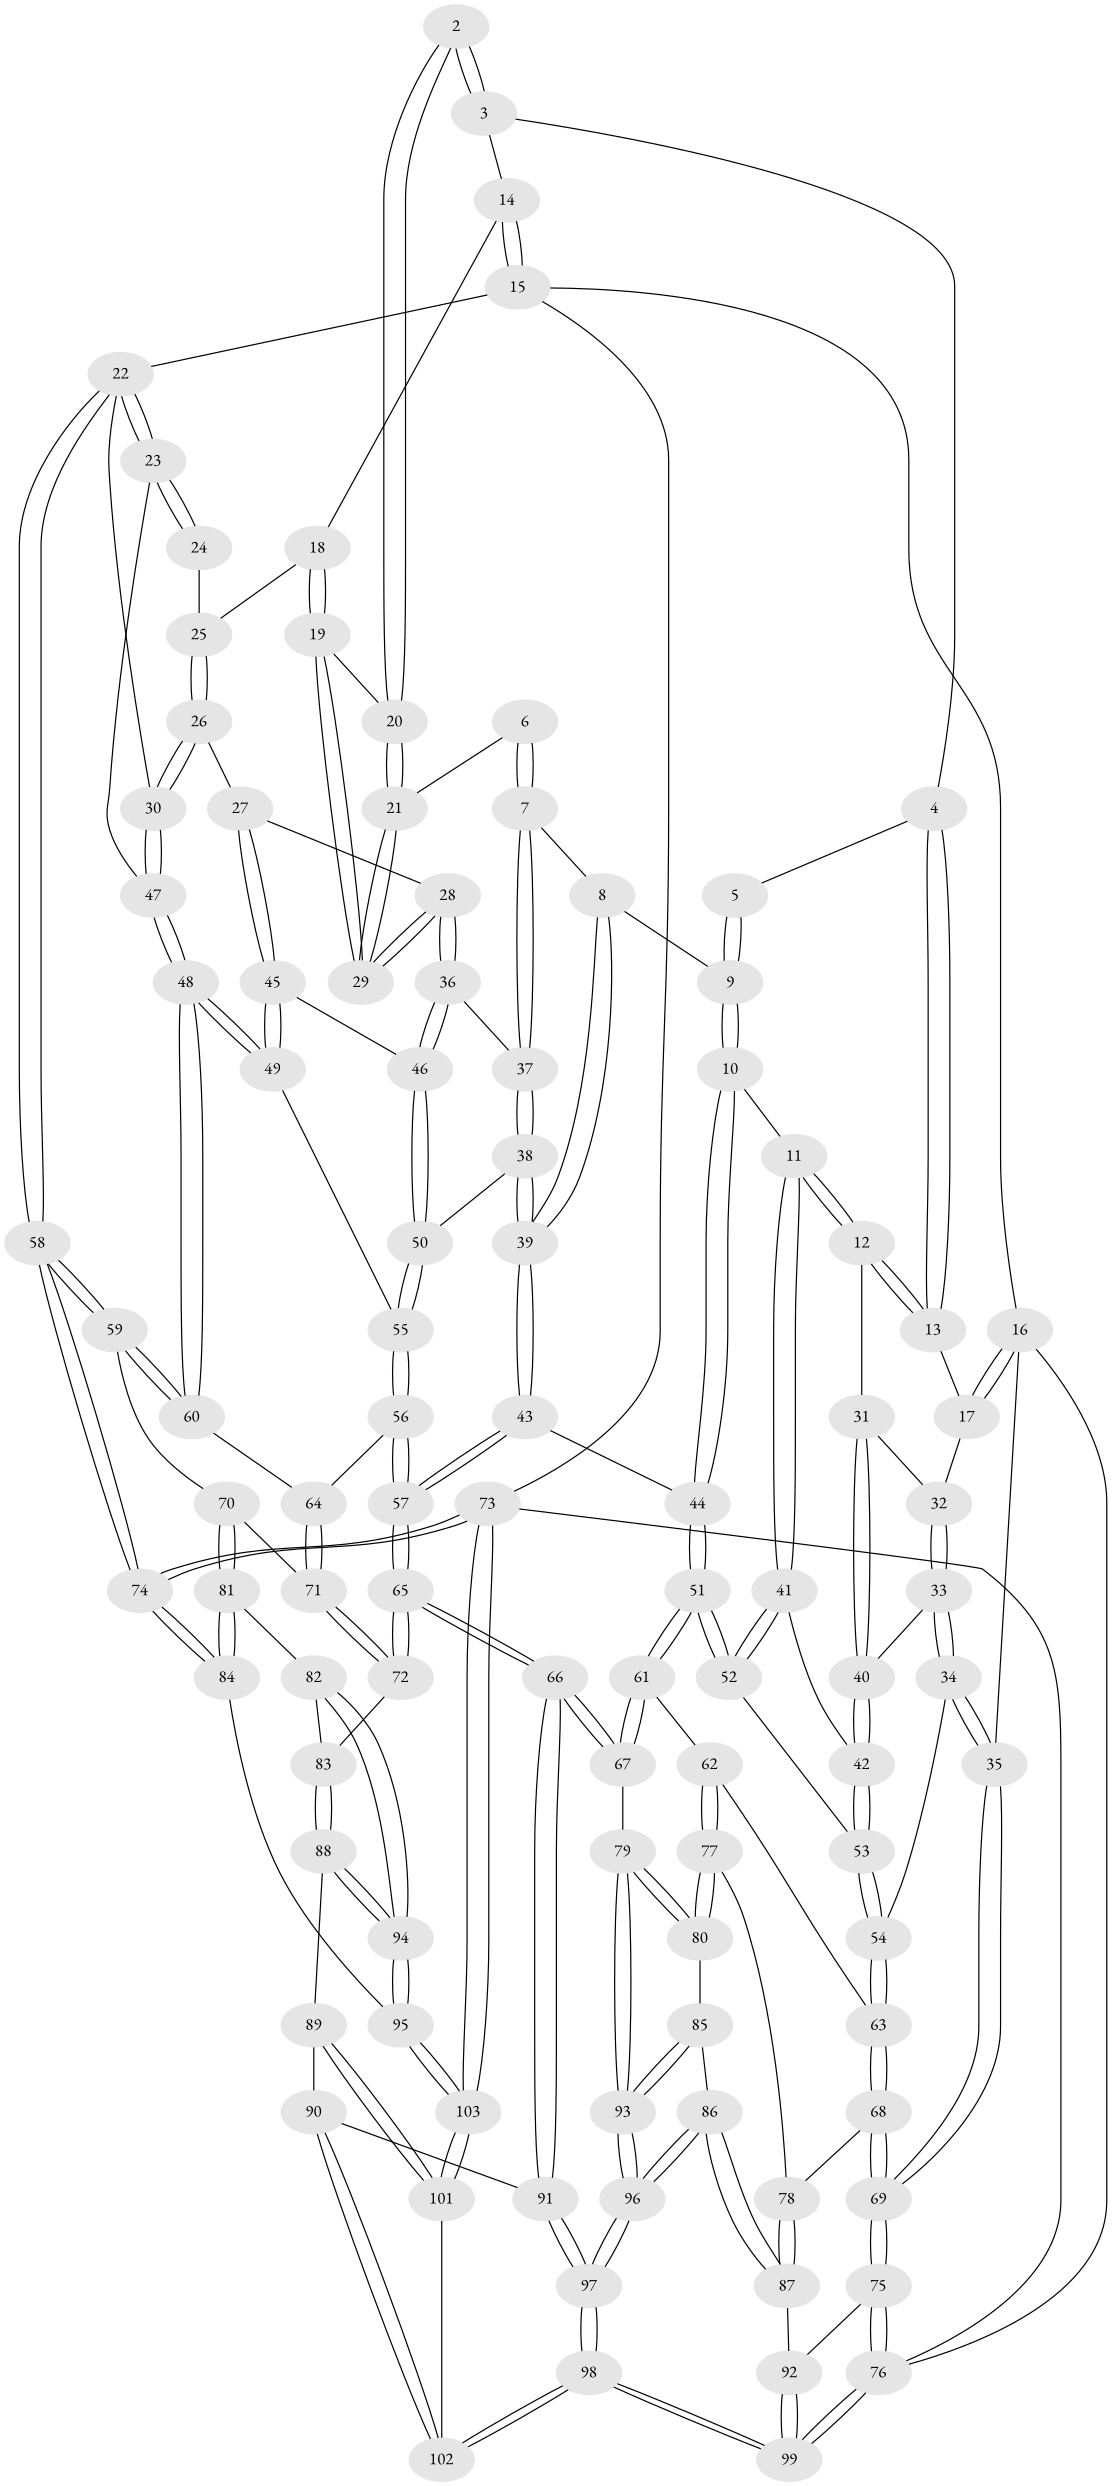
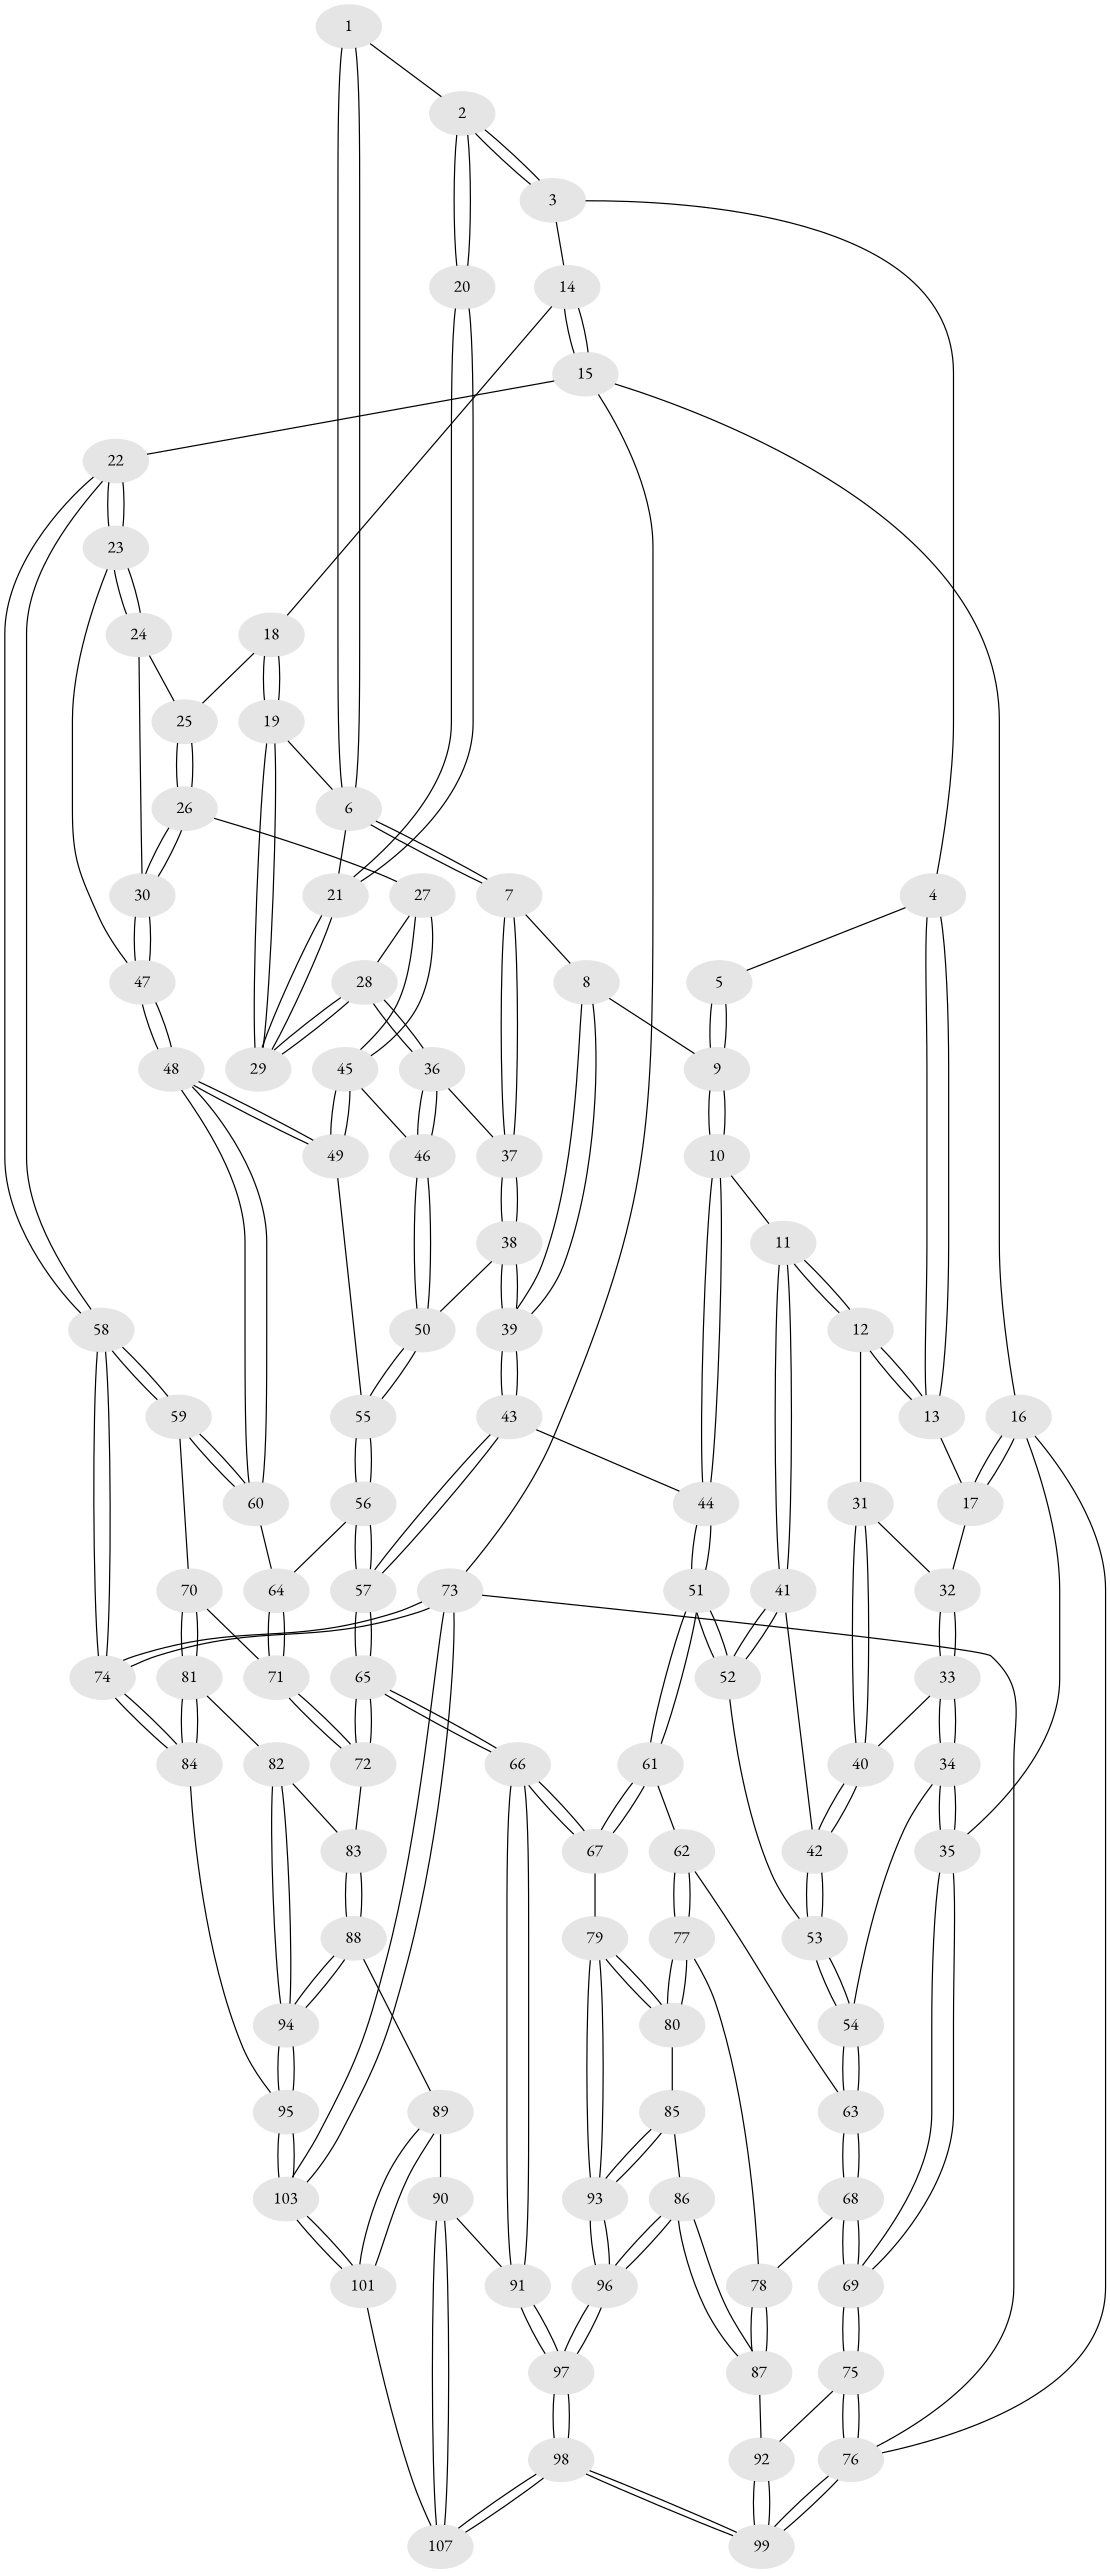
none -> (349, 27)
(120, 592) -> (140, 765)
(356, 678) -> (310, 765)
(442, 2460) -> (441, 2547)
